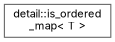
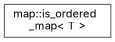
(58, 21) -> (58, 21)
